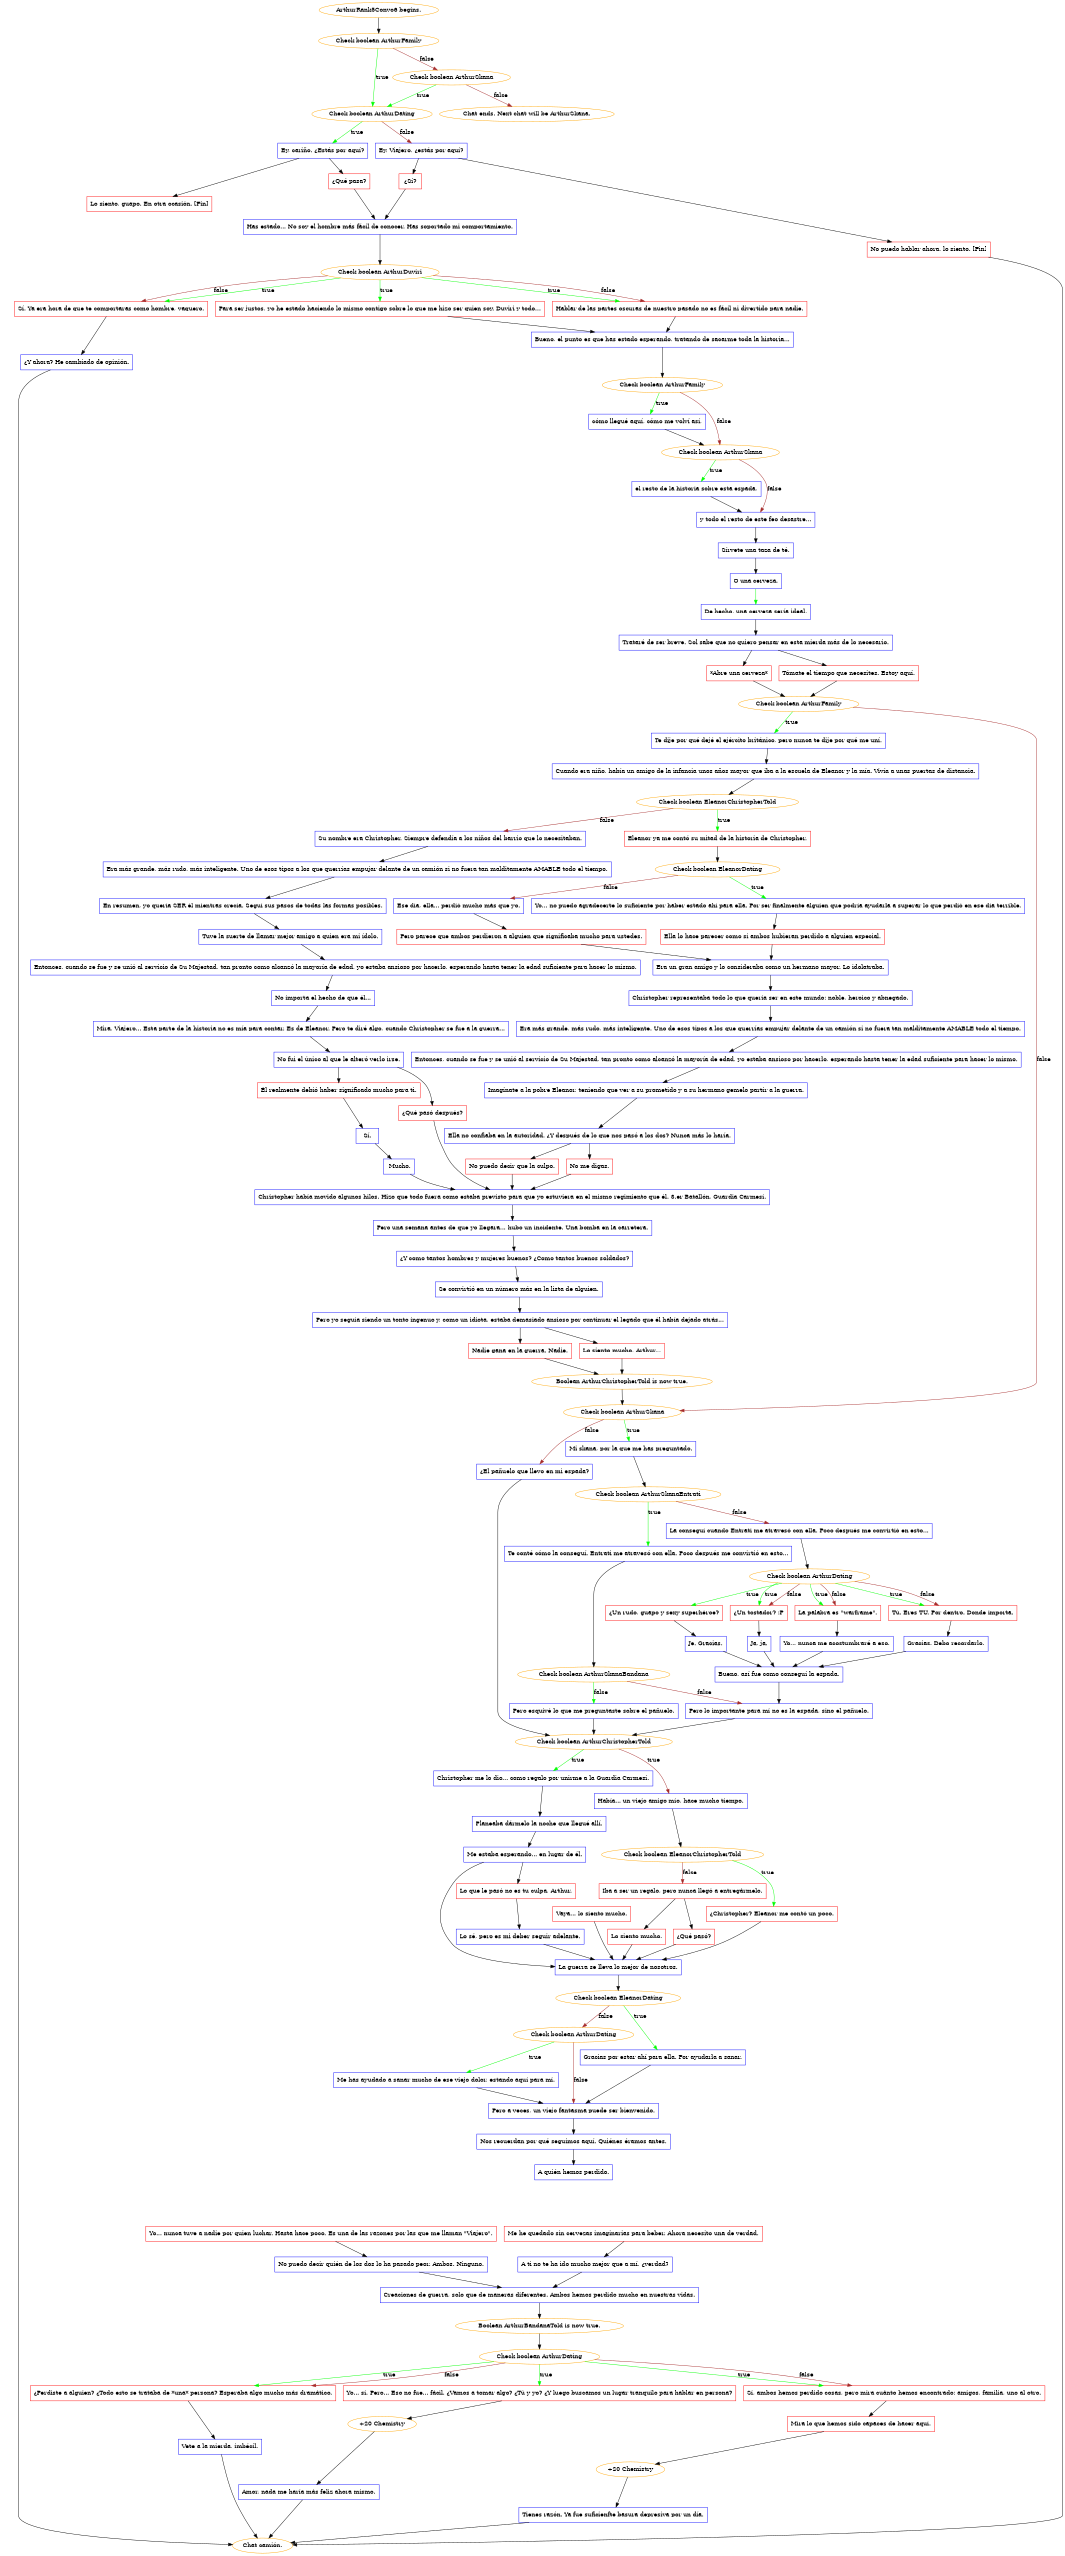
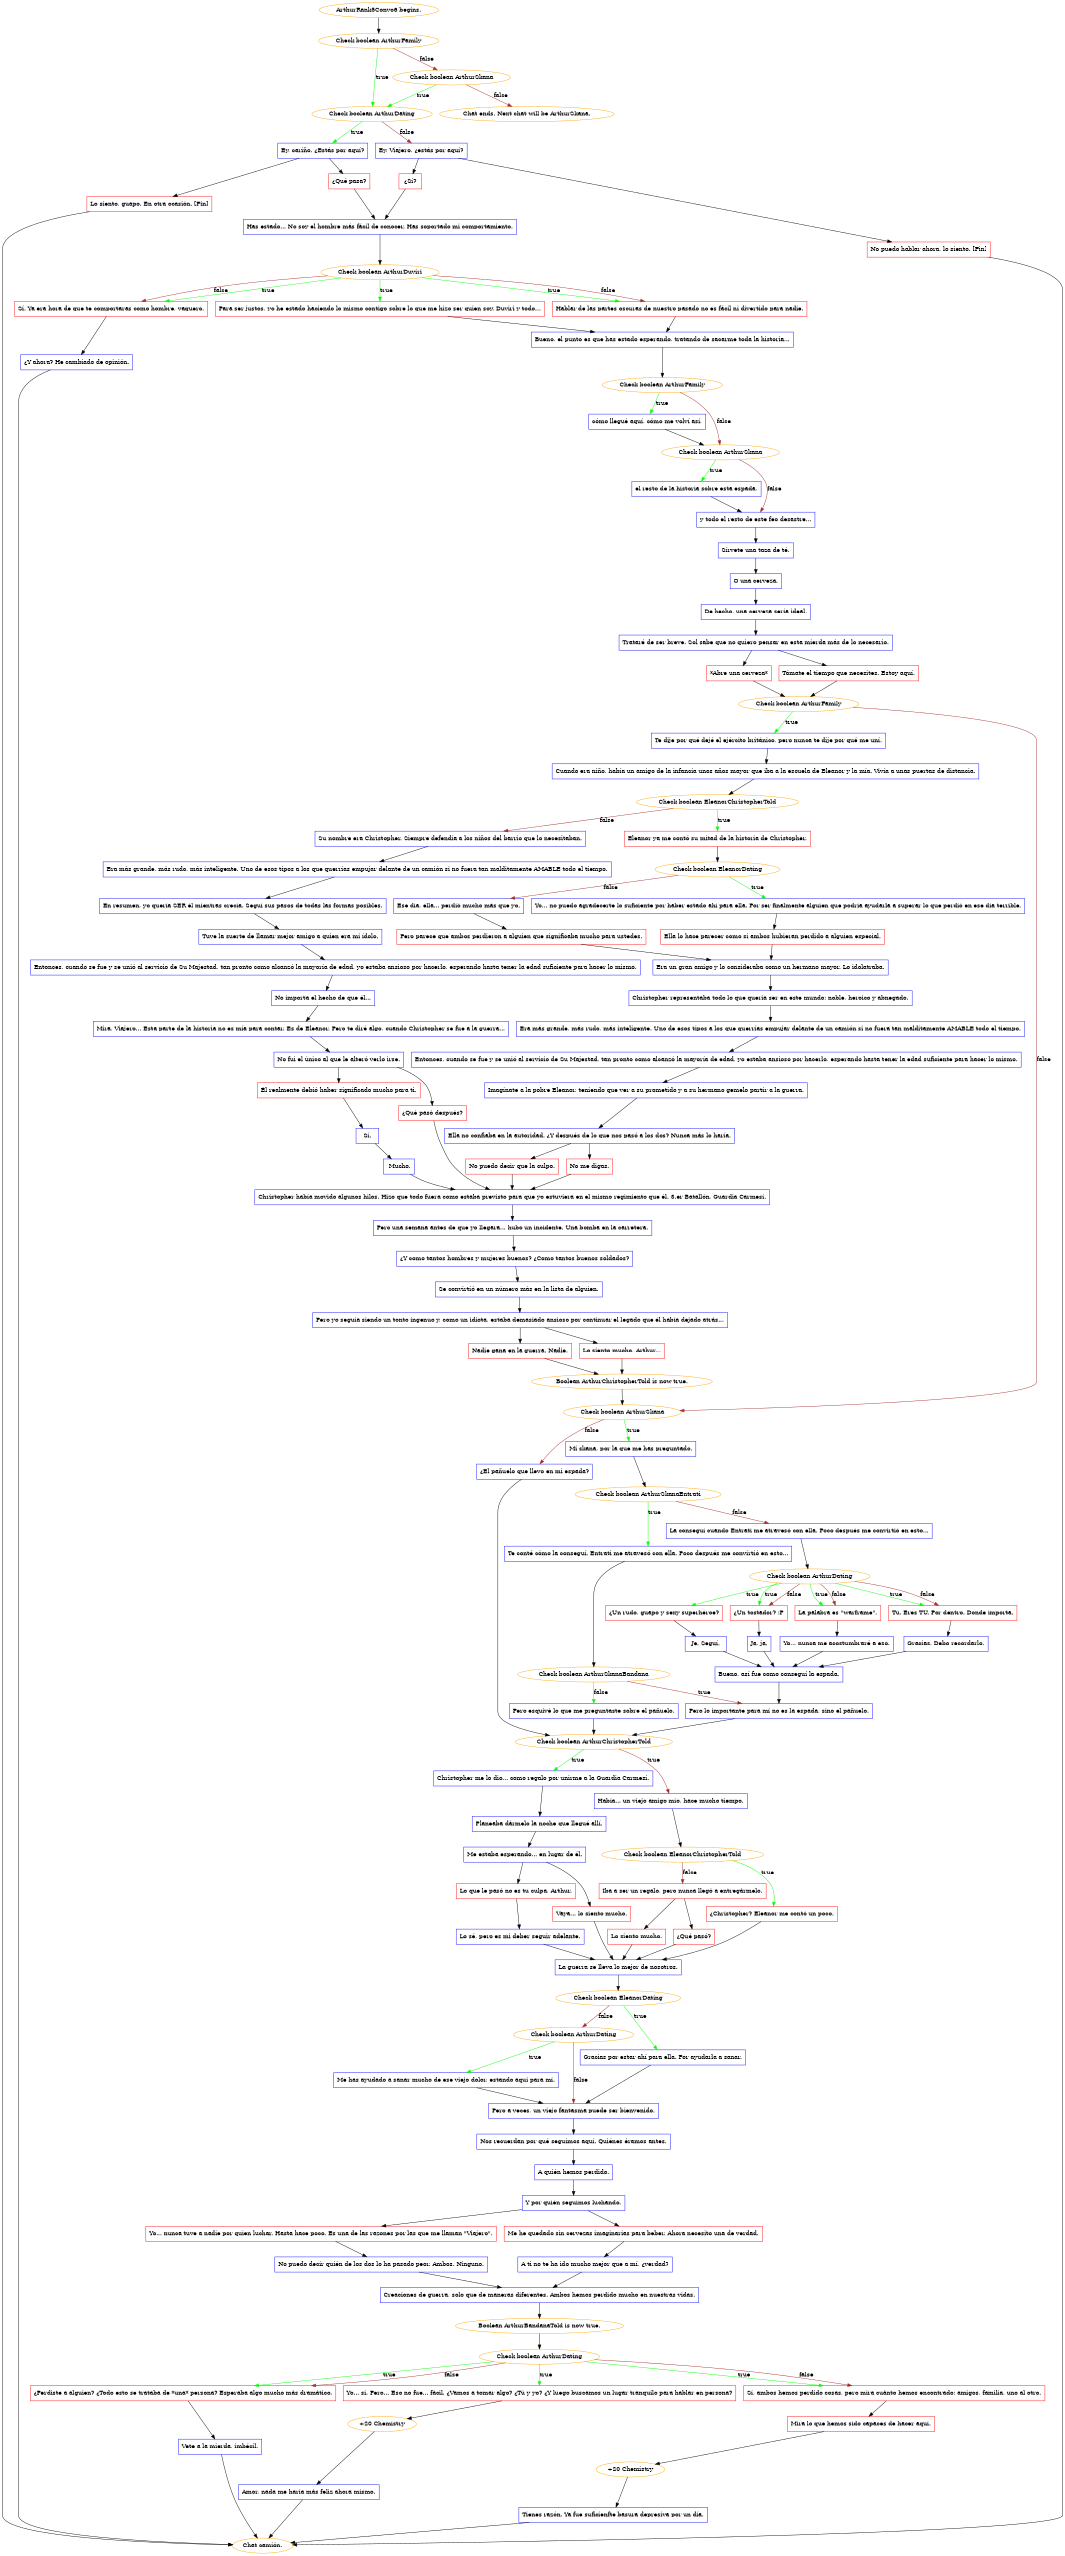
(756, 594) -> (756, 594)
none -> (3, 1448)
(706, 1644) -> (706, 1644)
(704, 1693) -> (704, 1693)
(452, 1943) -> (573, 1877)
none -> (574, 2203)
